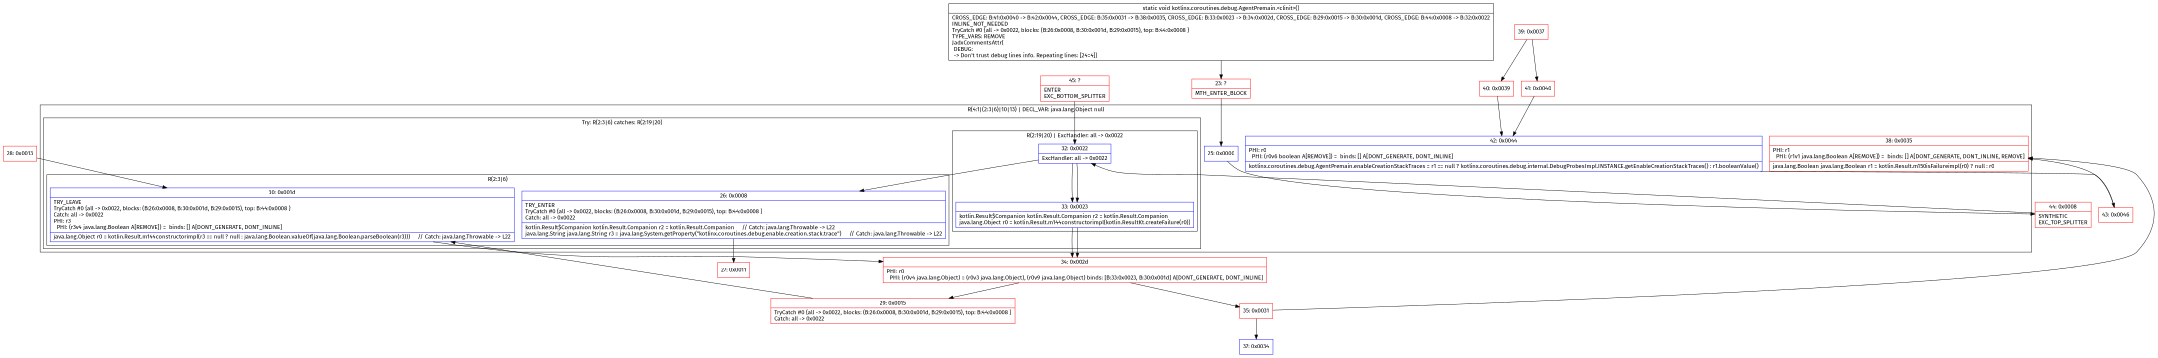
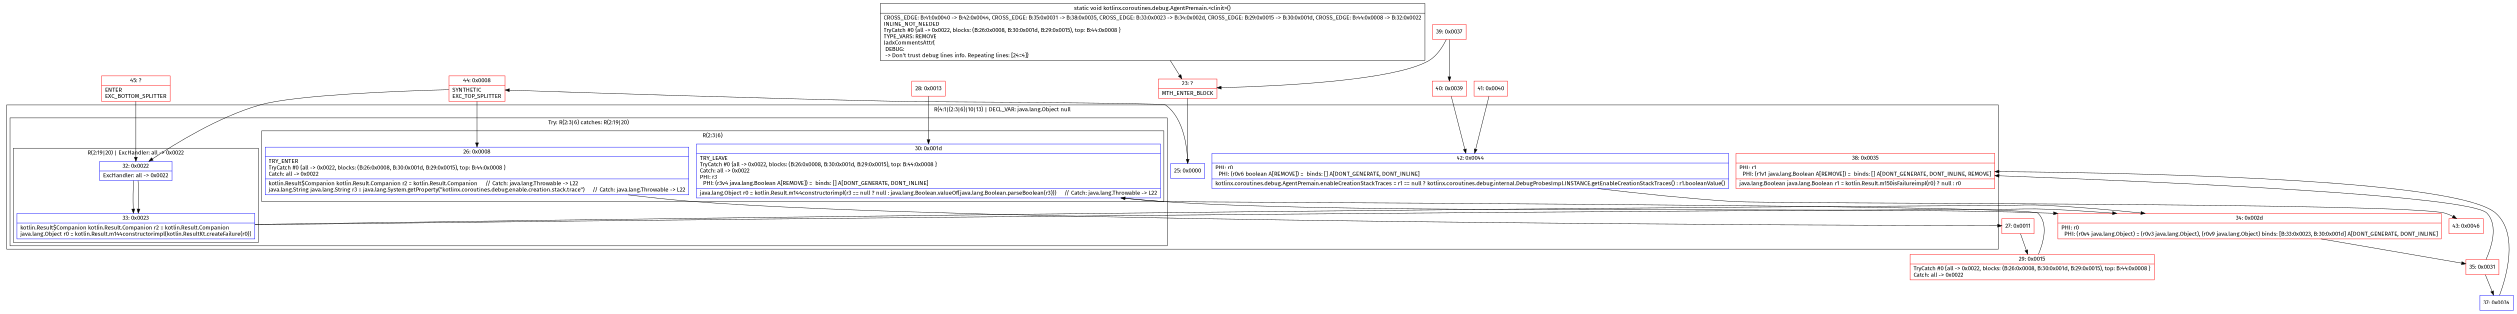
(1534, 58) -> (1340, 80)
(2083, 169) -> (2293, 181)
(956, 174) -> (477, 122)
(986, 290) -> (2023, 242)
